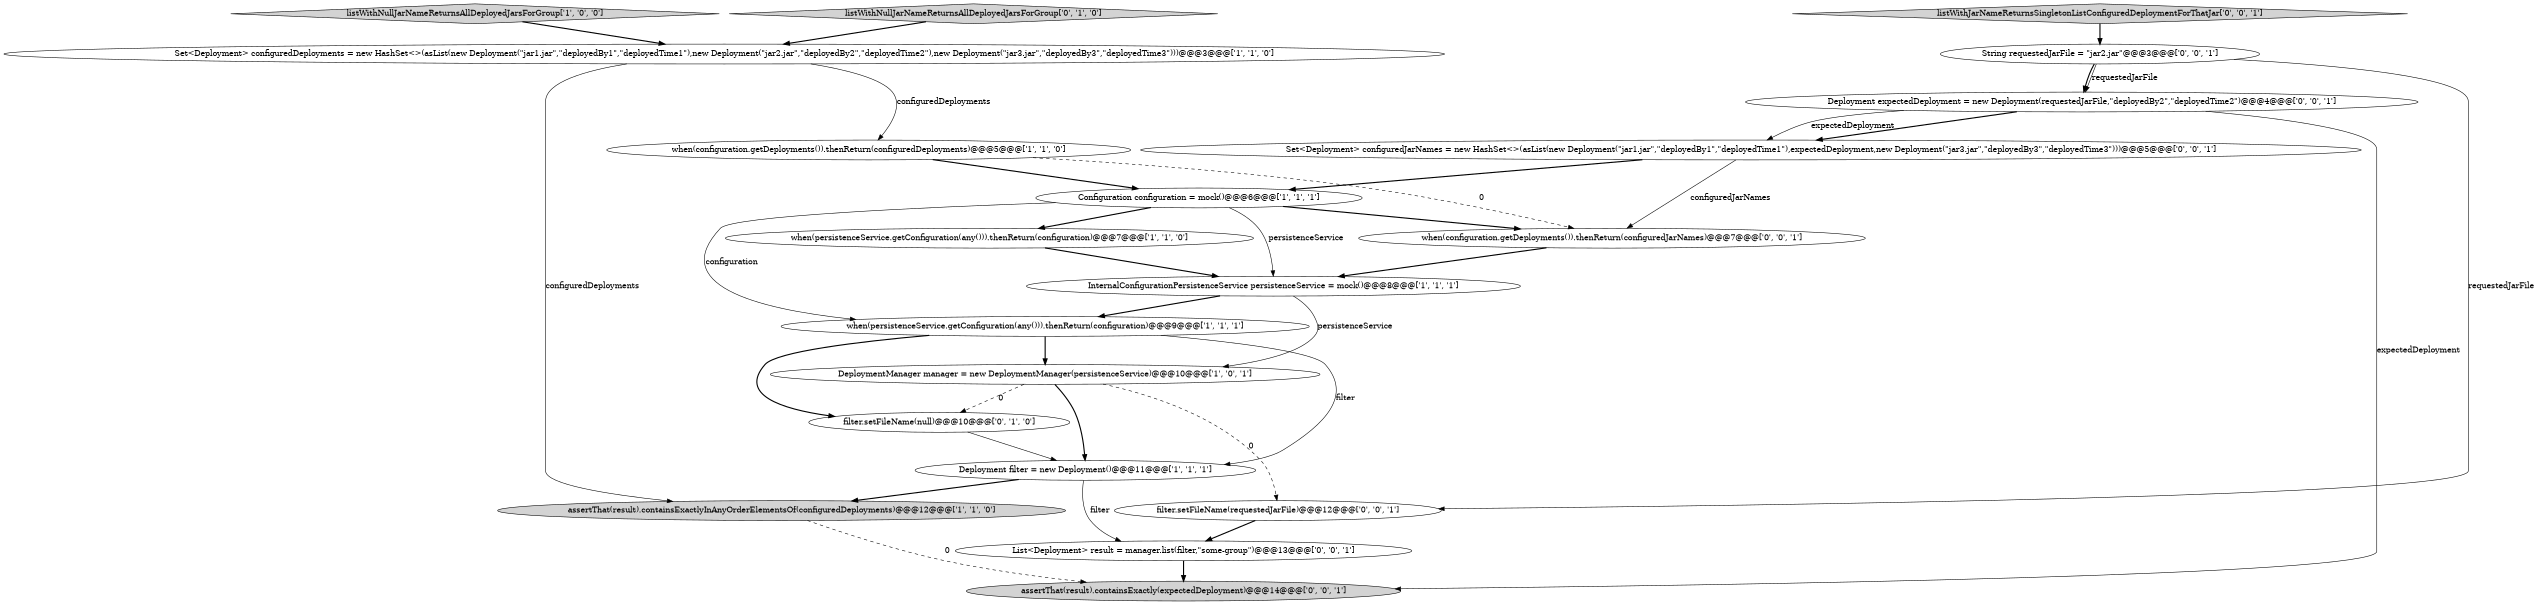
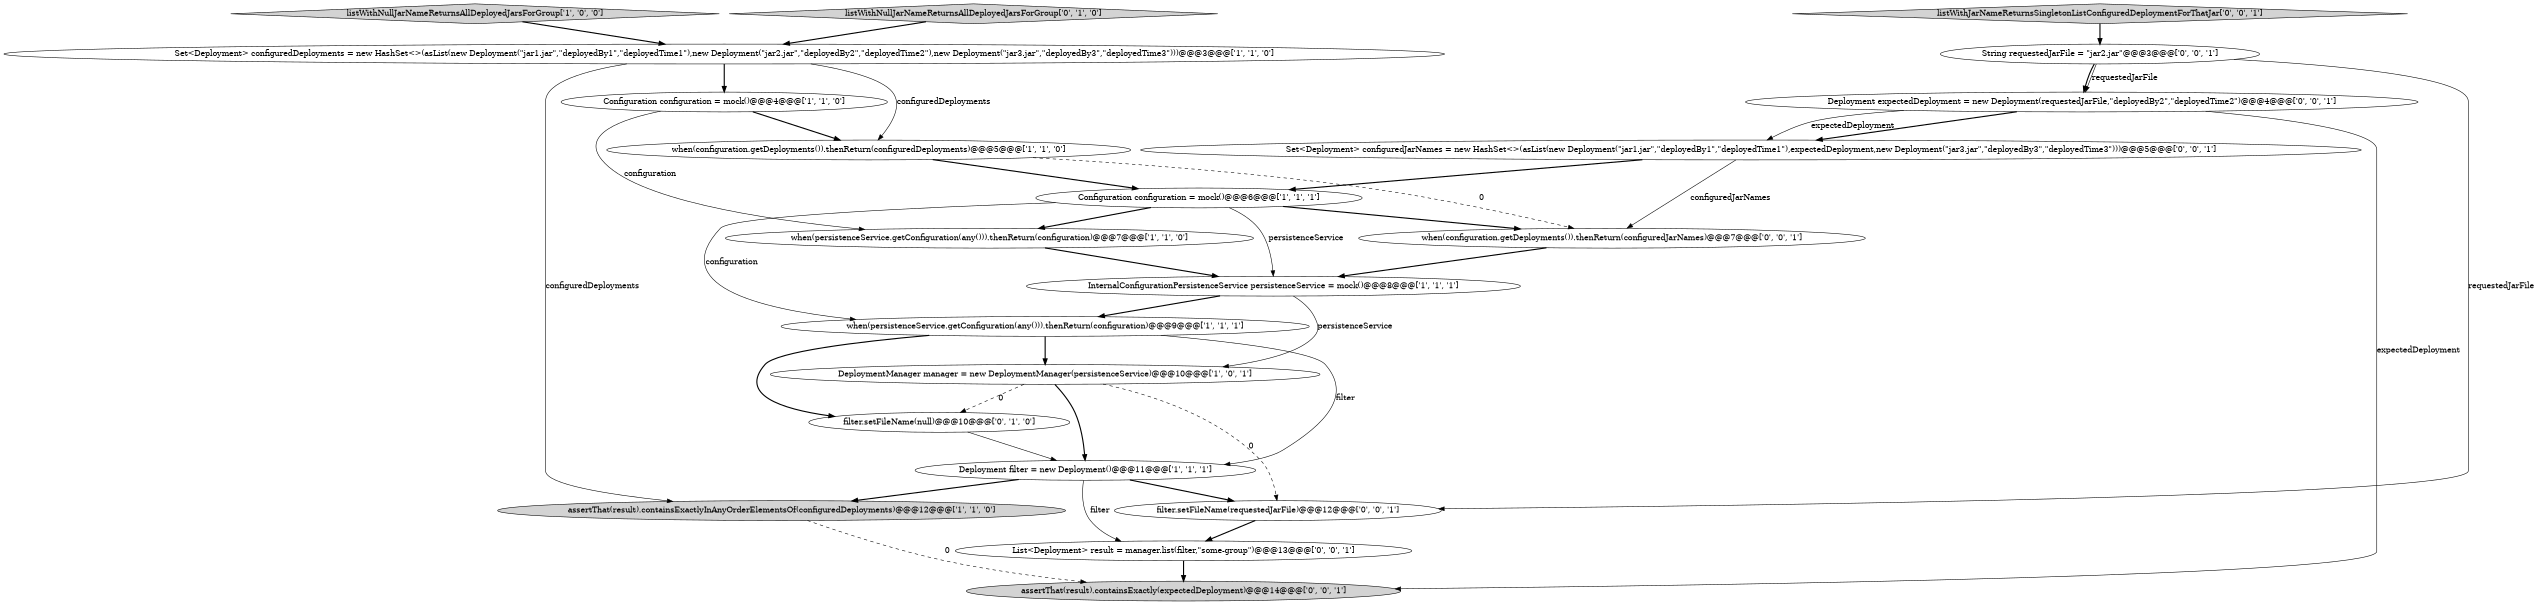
none -> (724, 102)
none -> (1179, 490)
